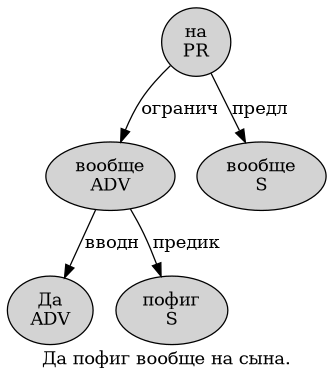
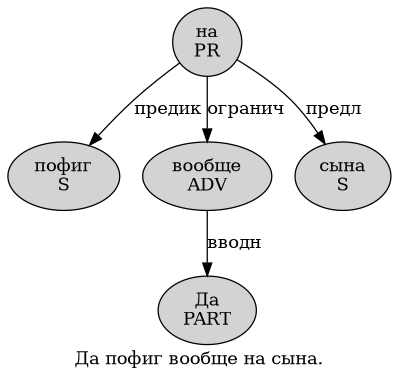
(262, 176) -> (343, 176)
(145, 236) -> (137, 97)
(50, 310) -> (207, 310)
